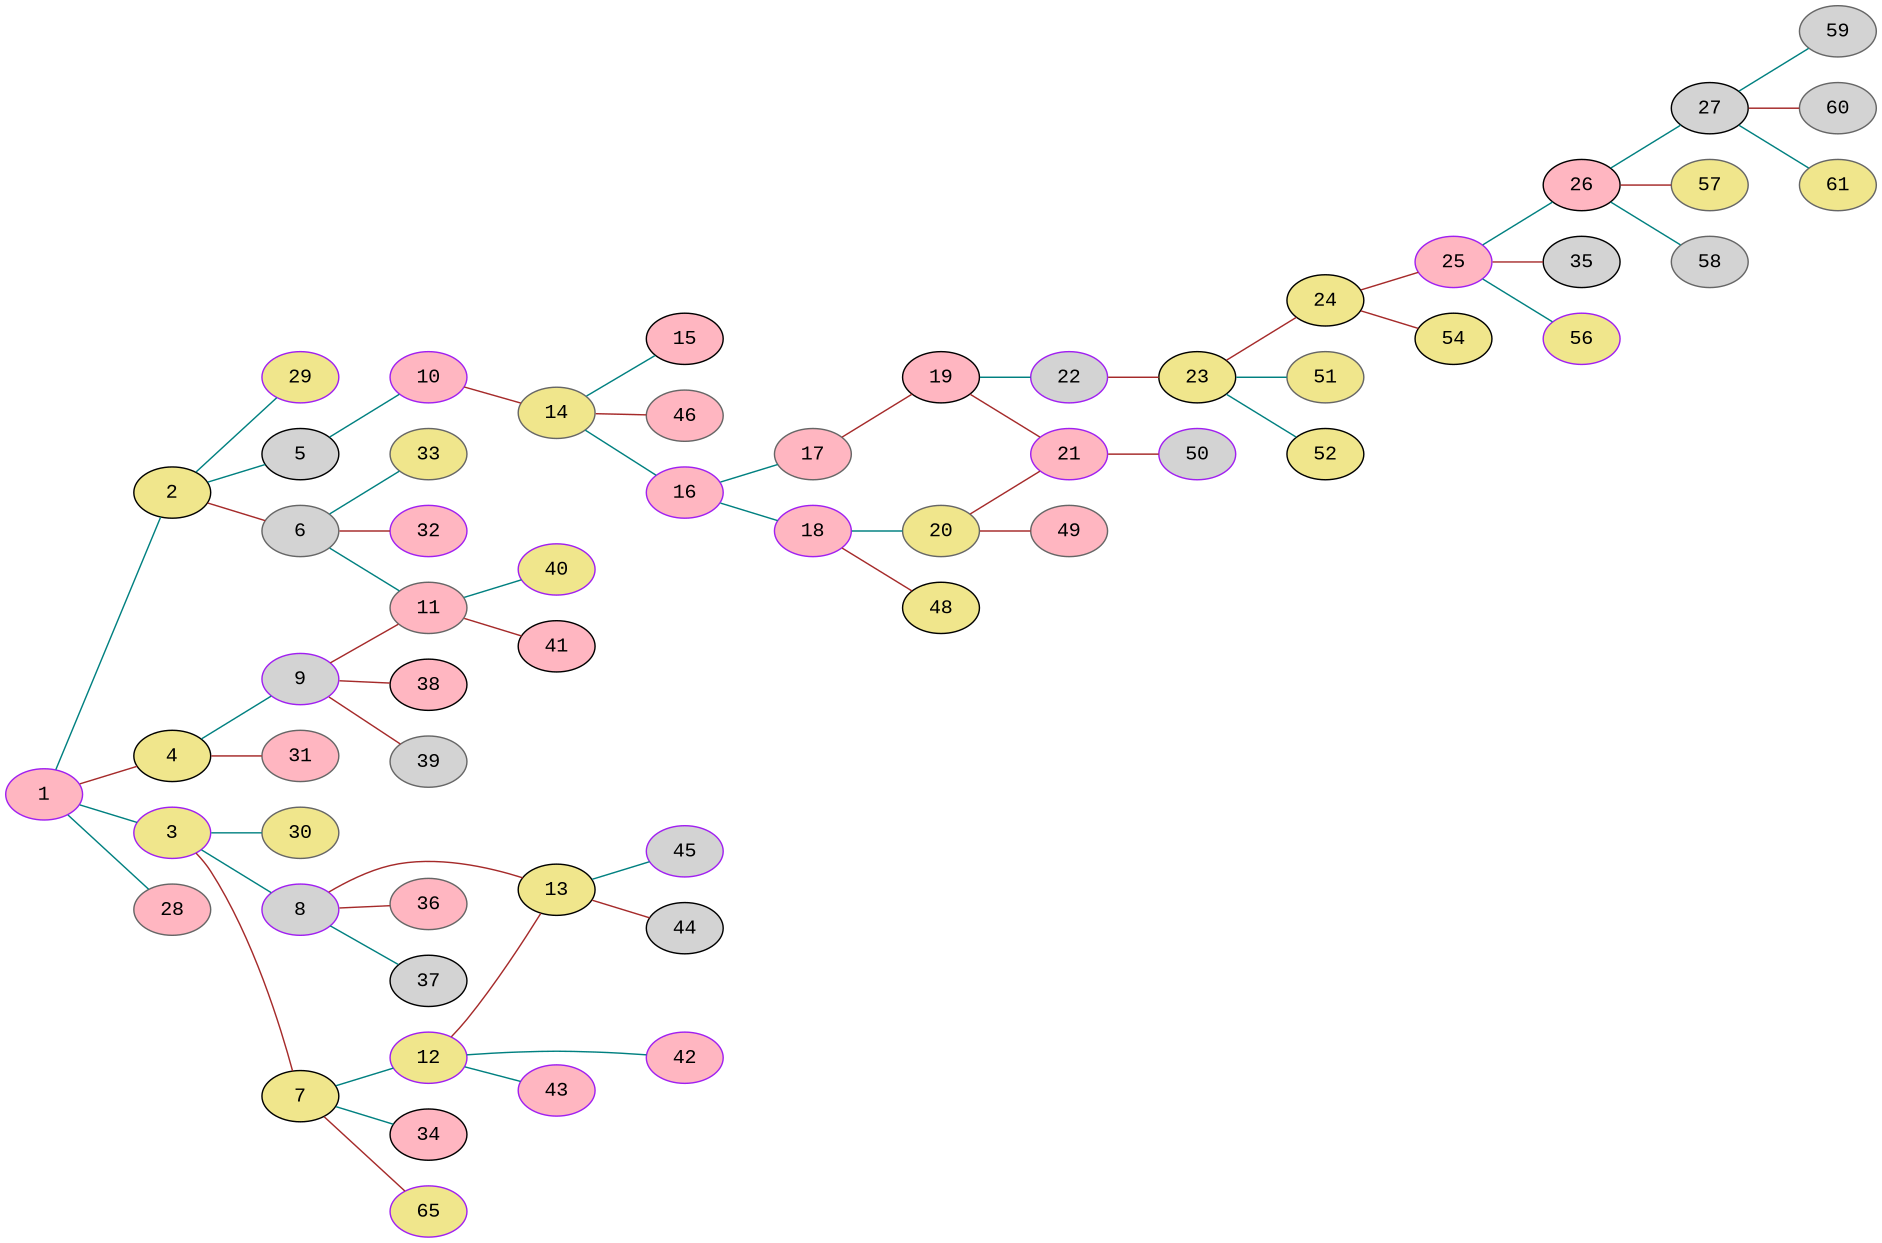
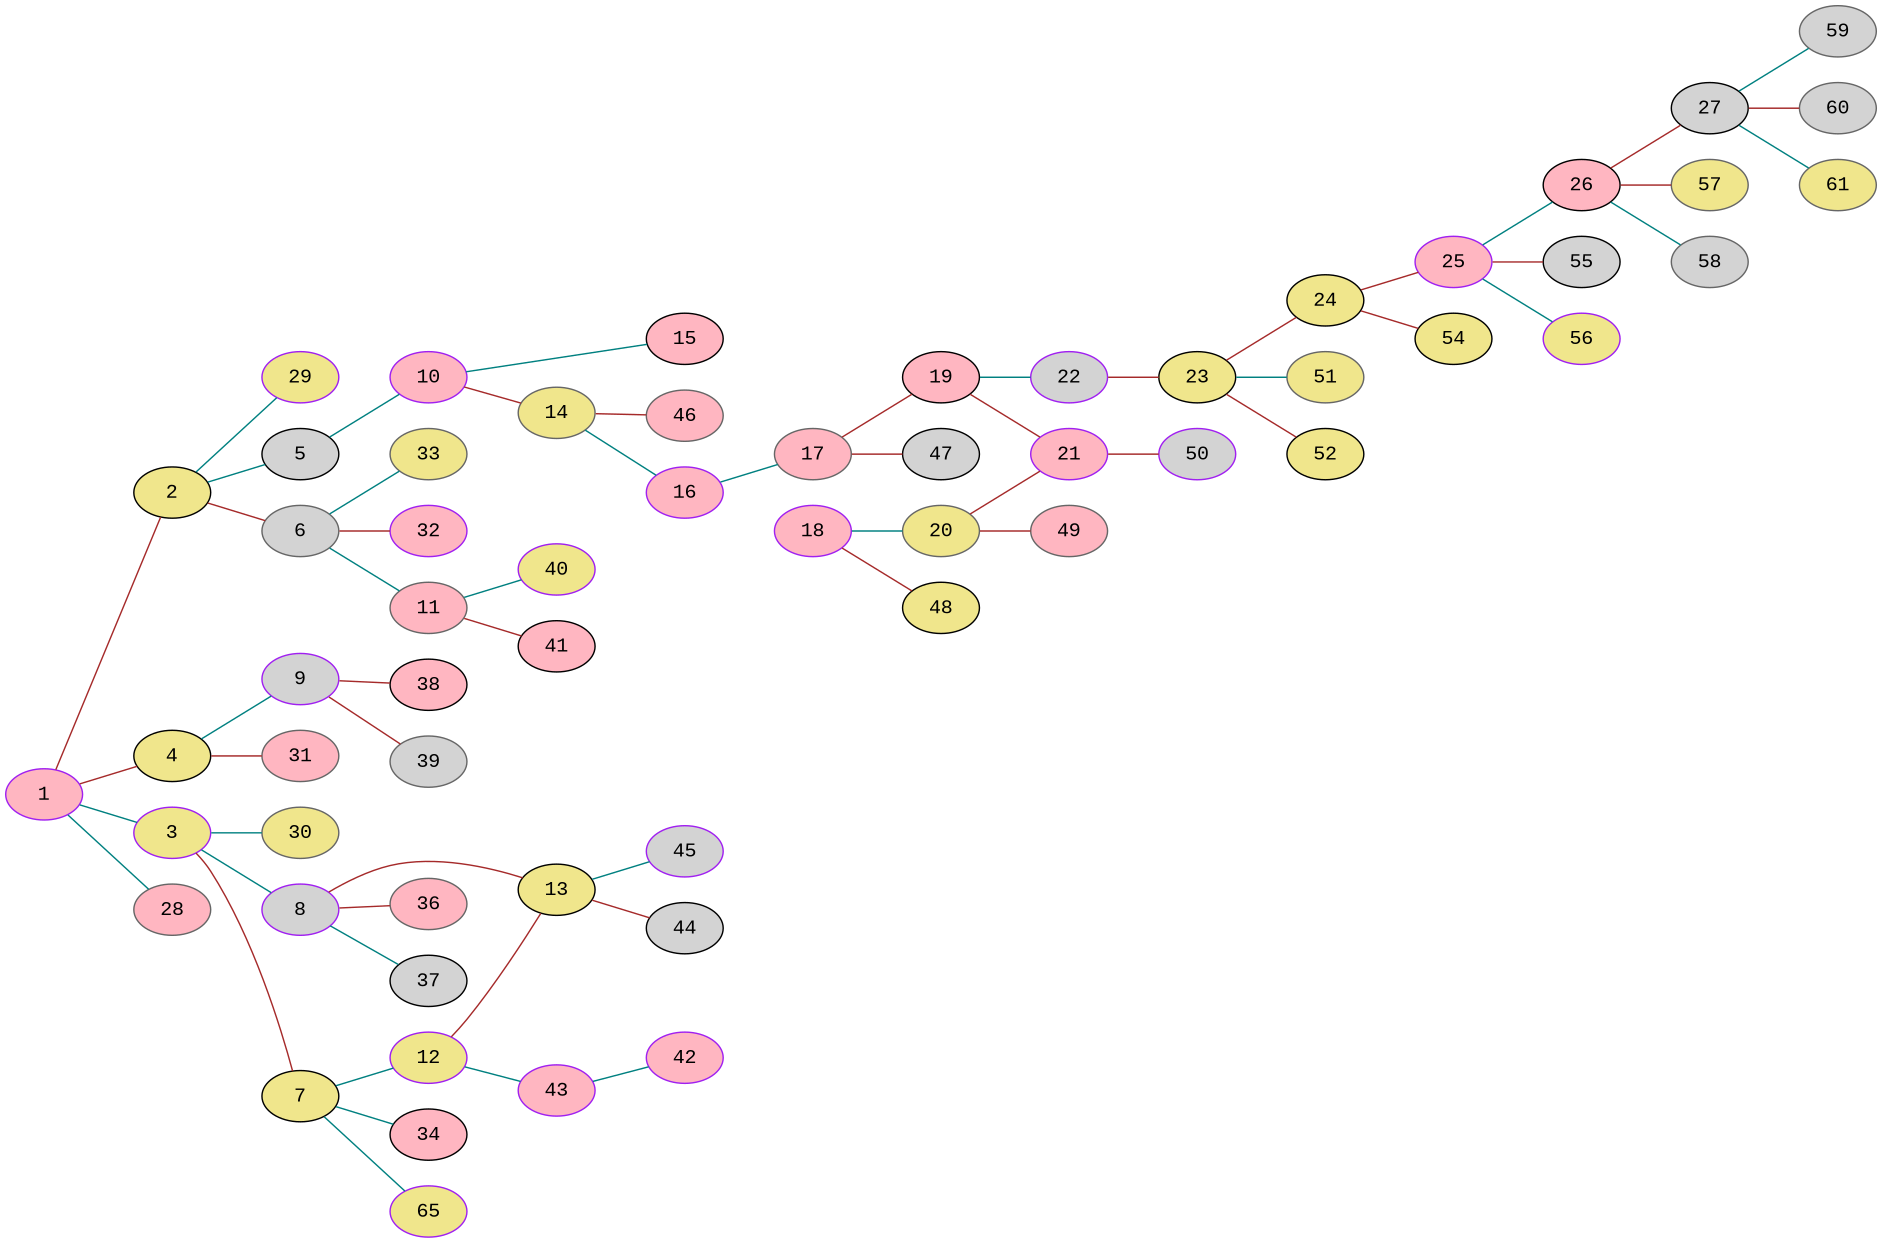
(1646, 147) -> (1646, 147)
(1582, 262) -> (1582, 262)
(621, 376) -> (557, 358)
(1261, 416) -> (1261, 416)
none -> (941, 454)
(749, 512) -> none
(108, 643) -> (108, 643)
(364, 644) -> none
(557, 1051) -> (621, 1074)
(365, 1154) -> (365, 1154)
